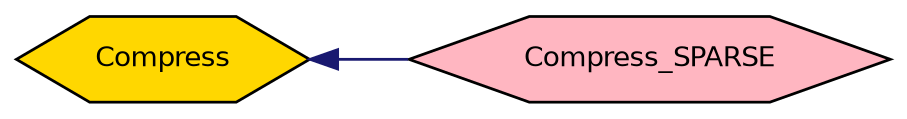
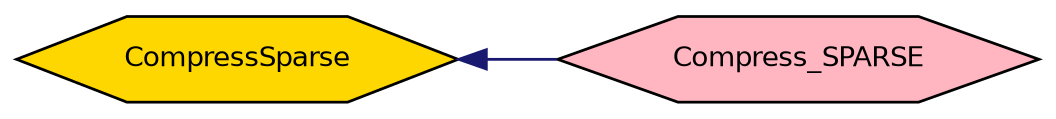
(163, 59) -> (237, 59)
